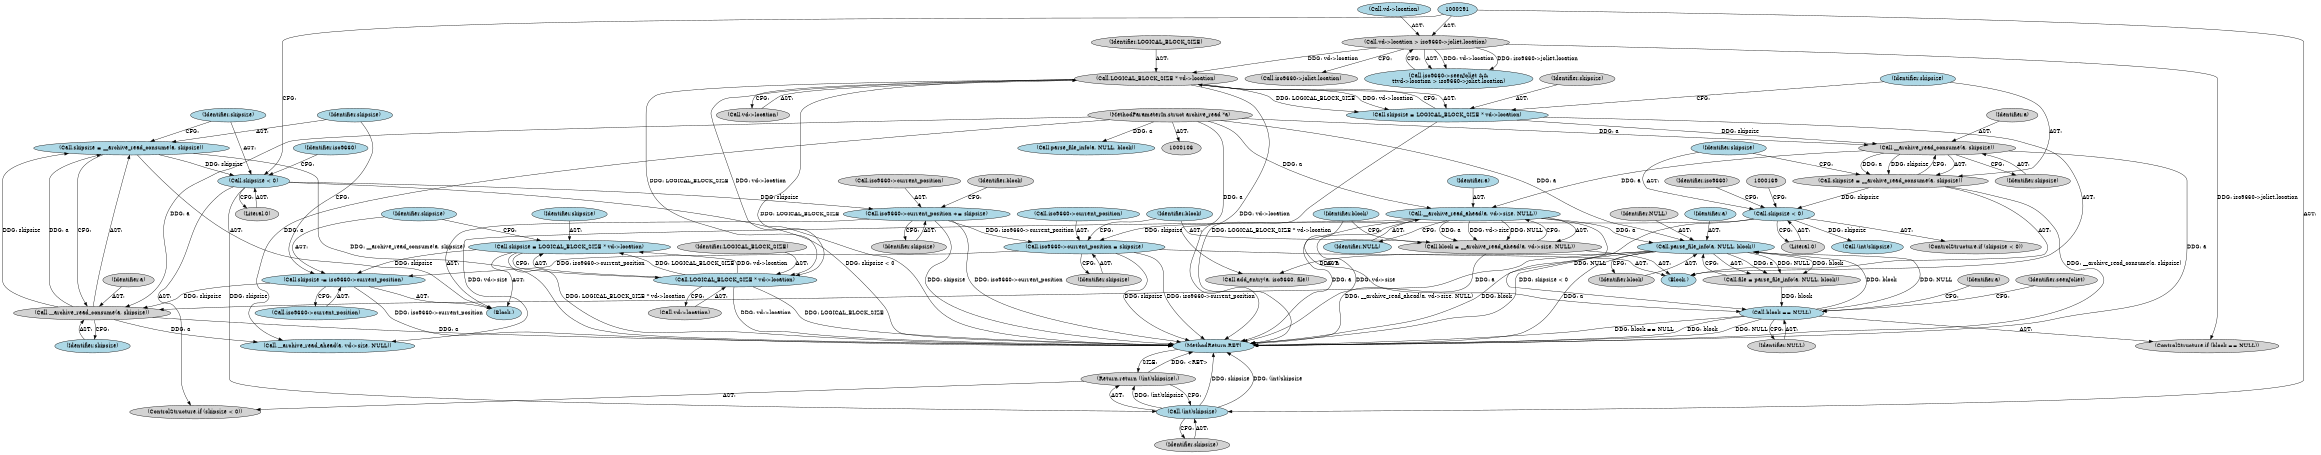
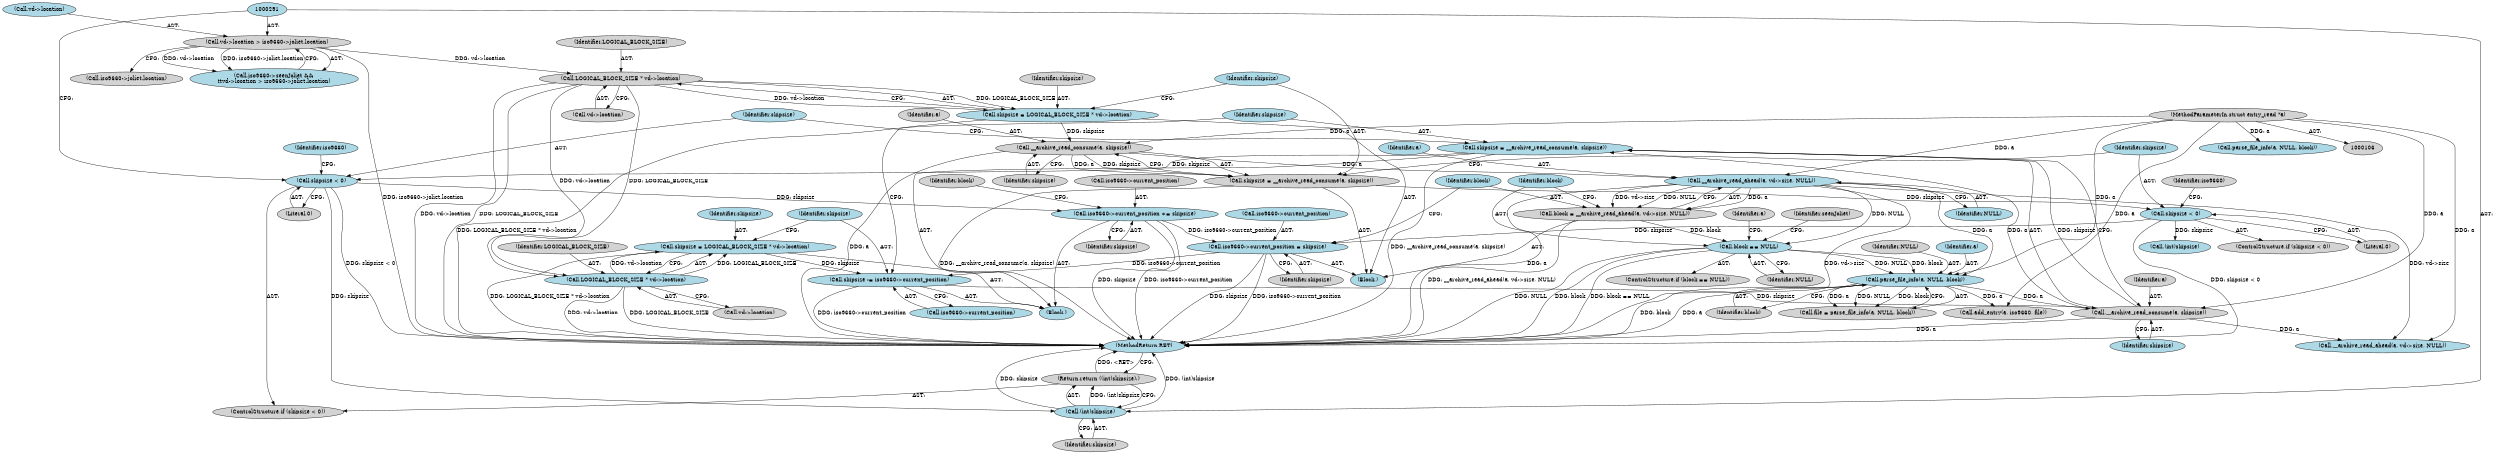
(1991, 59) -> (423, 332)
(1170, 115) -> (2228, 115)
(1766, 181) -> none
(1782, 295) -> (1682, 231)
(1151, 363) -> (1148, 363)
